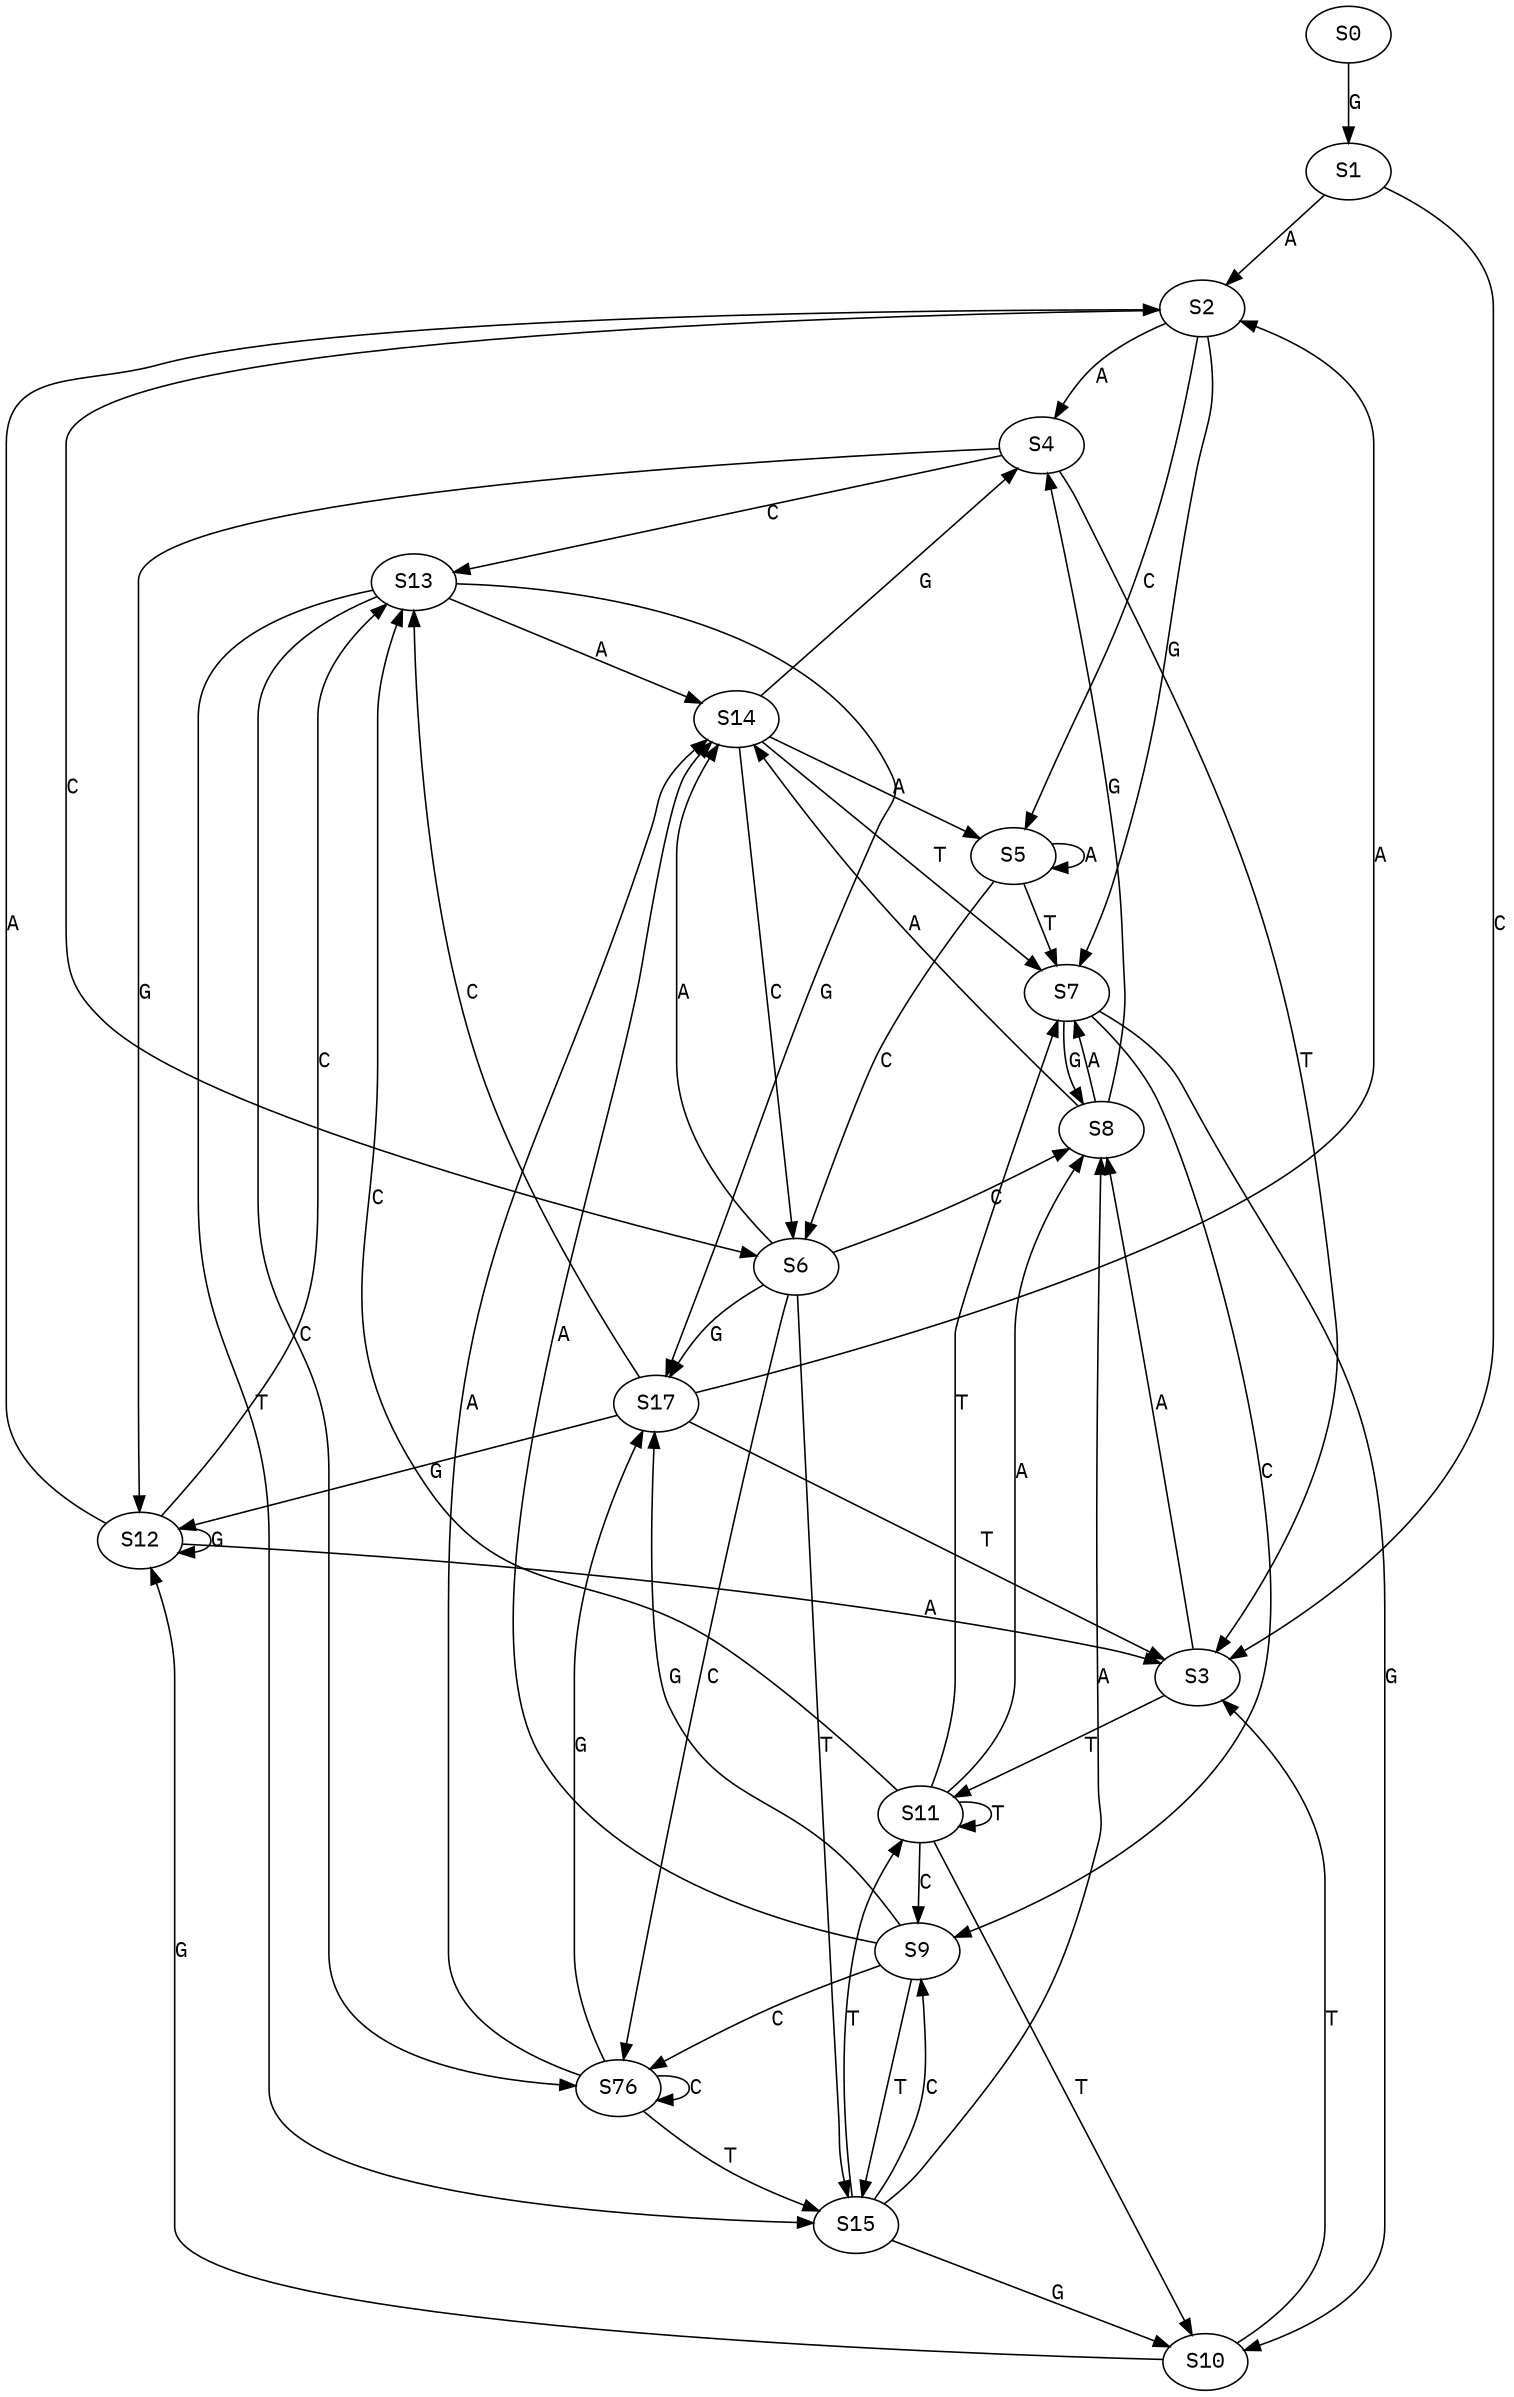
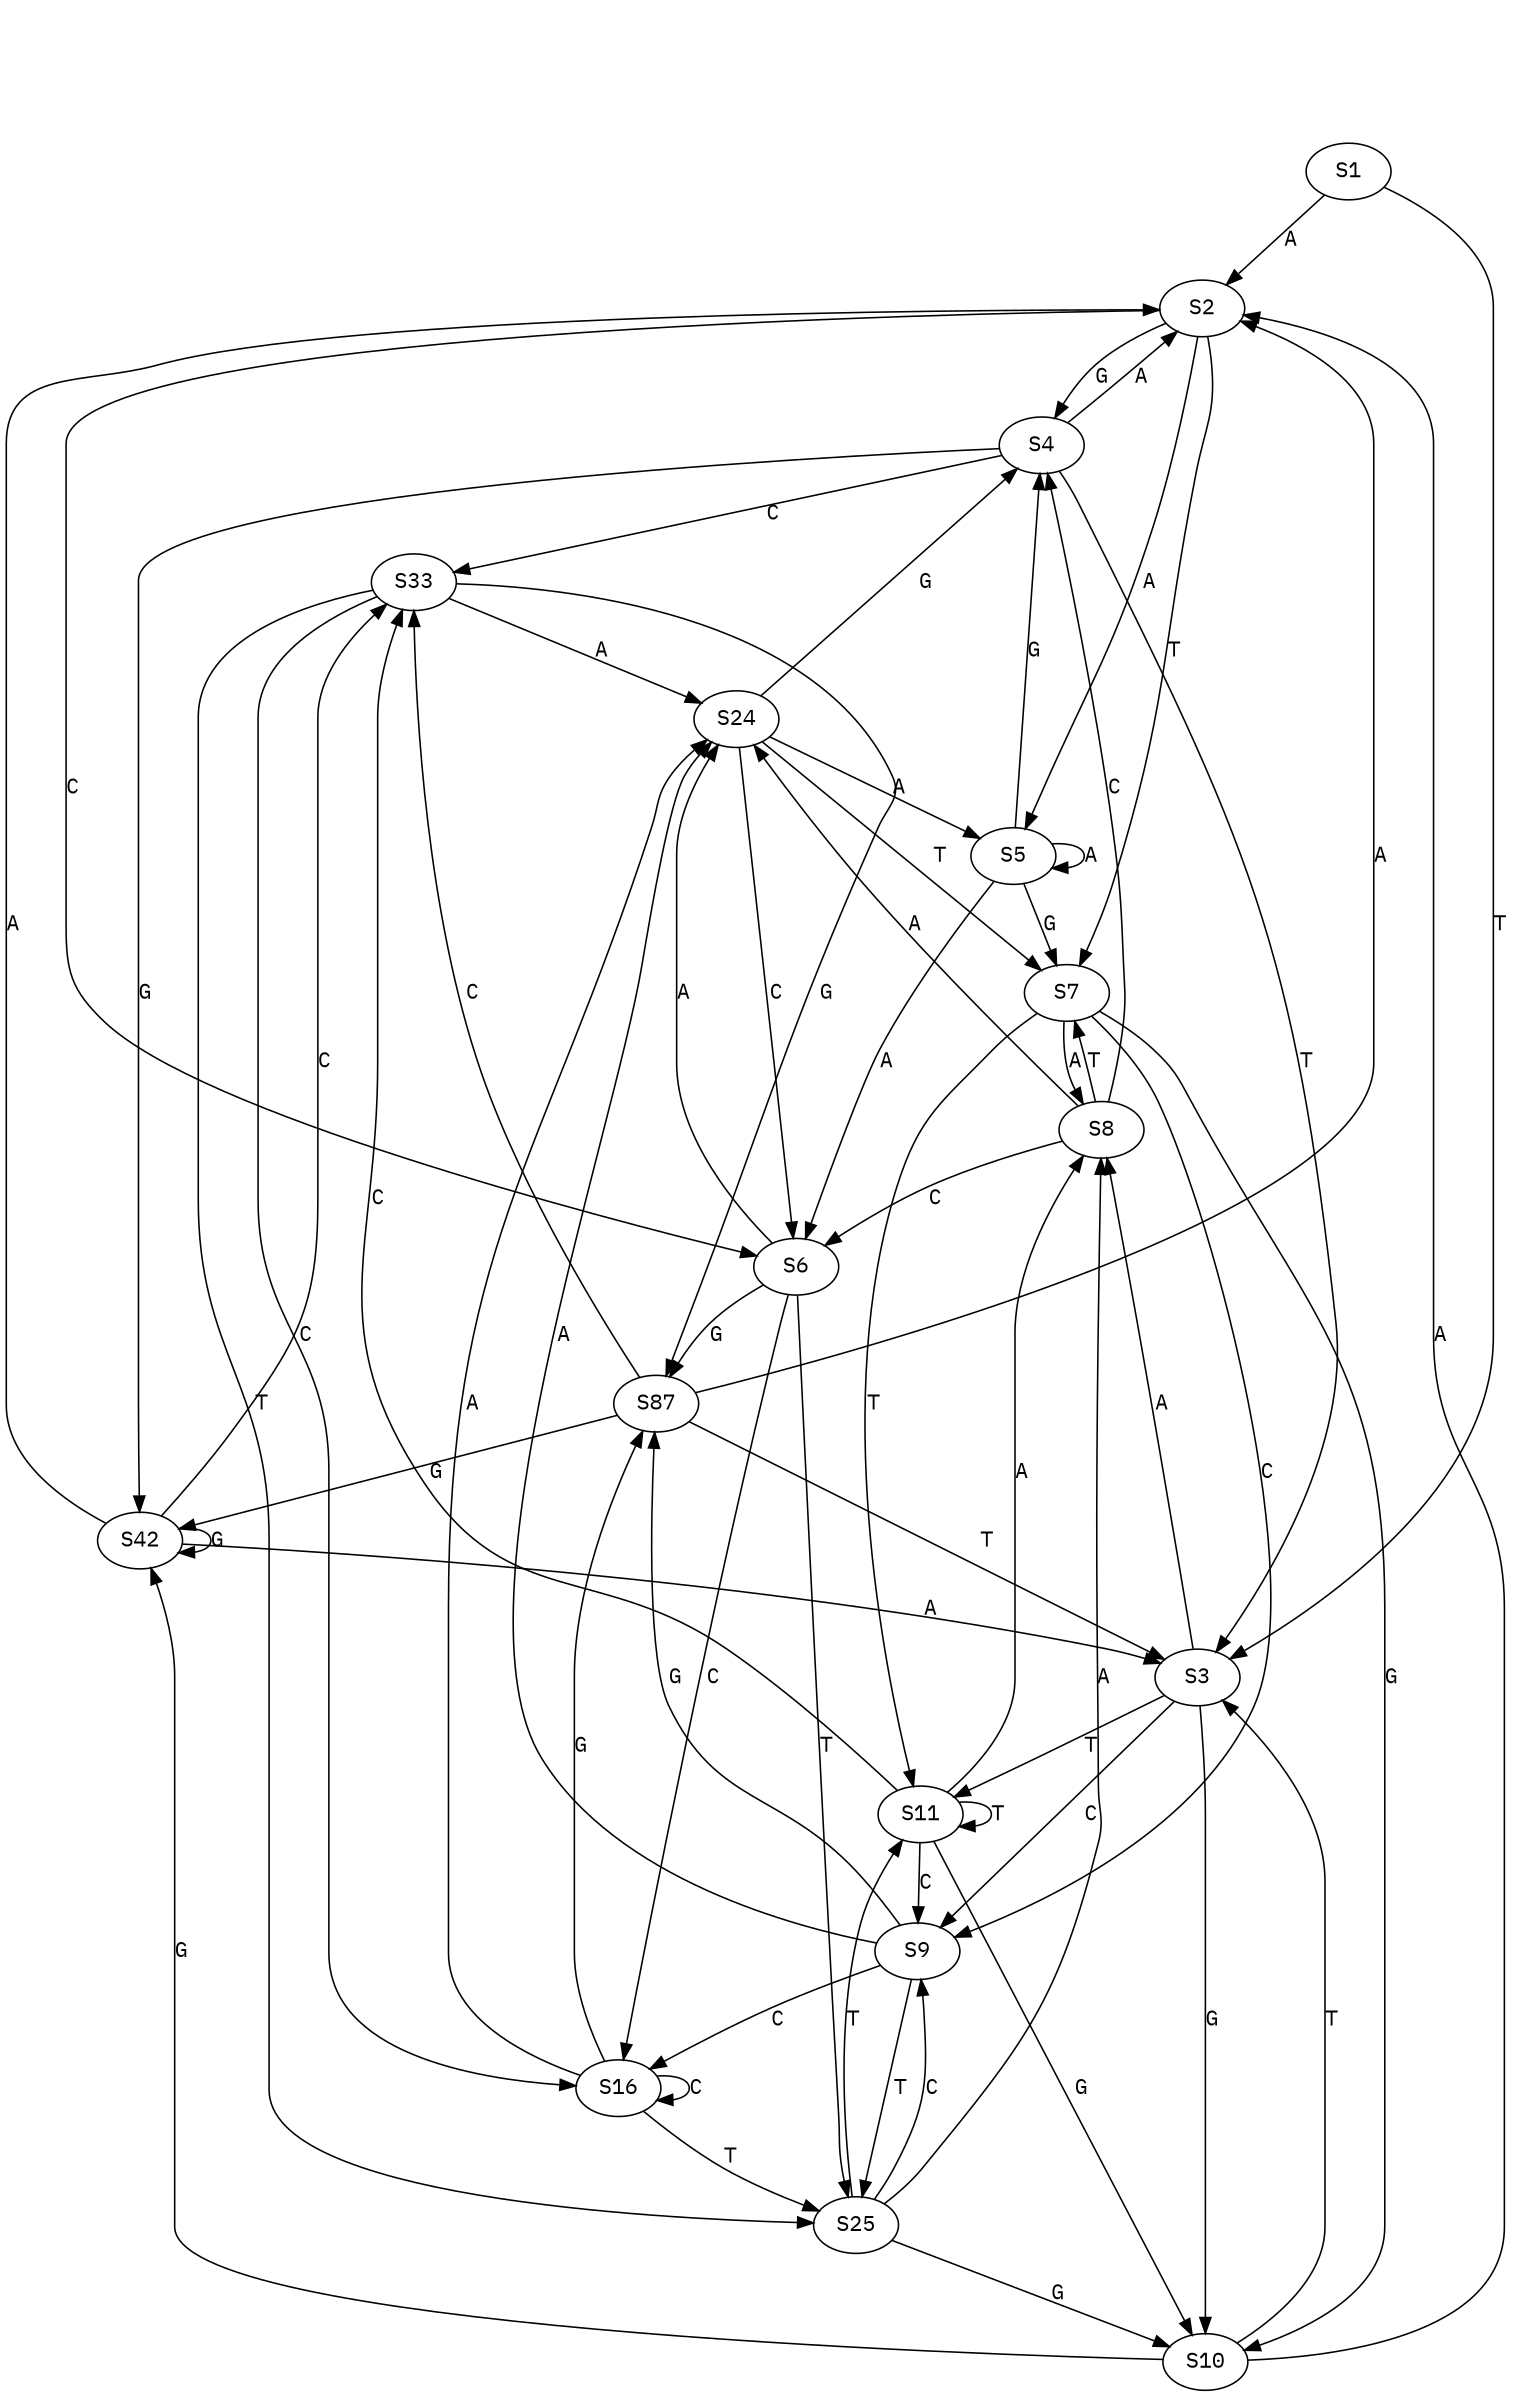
(1349, 35) -> none
(1102, 377) -> (1102, 377)
none -> (1117, 382)
(414, 582) -> (414, 582)
(1150, 582) -> (1150, 582)
(1175, 651) -> (1175, 651)
none -> (1027, 659)
(736, 719) -> (736, 719)
(1115, 788) -> (1115, 788)
(1050, 924) -> (1050, 924)
(1500, 924) -> (1500, 924)
(887, 1061) -> (887, 1061)
(1076, 1061) -> (1076, 1061)
(1094, 1061) -> (1094, 1061)
(946, 1209) -> (946, 1179)
none -> (1438, 1383)
(656, 1404) -> (656, 1404)
(955, 1405) -> (867, 1366)
(140, 1541) -> (140, 1541)
none -> (1063, 1809)
none -> (1205, 2012)
(618, 2088) -> (618, 2088)
(1082, 2088) -> (1082, 2088)
(856, 2225) -> (856, 2225)
